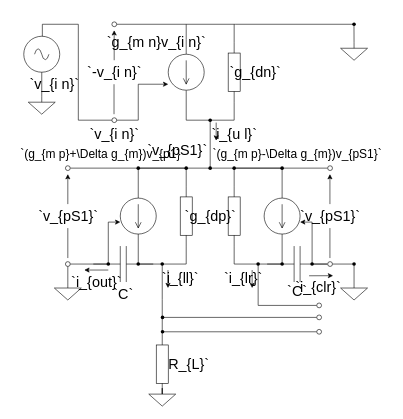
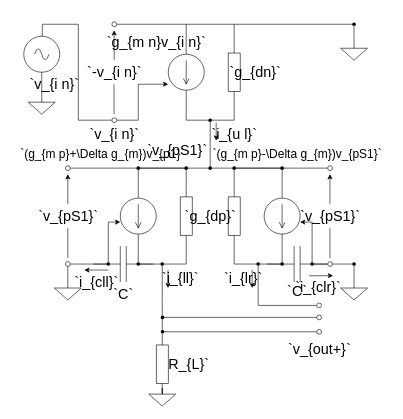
(97, 282) -> (97, 282)
none -> (319, 350)
